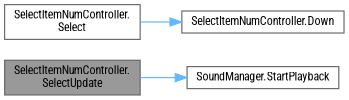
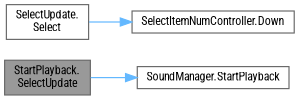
(72, 22) -> (47, 22)
(72, 78) -> (47, 78)
